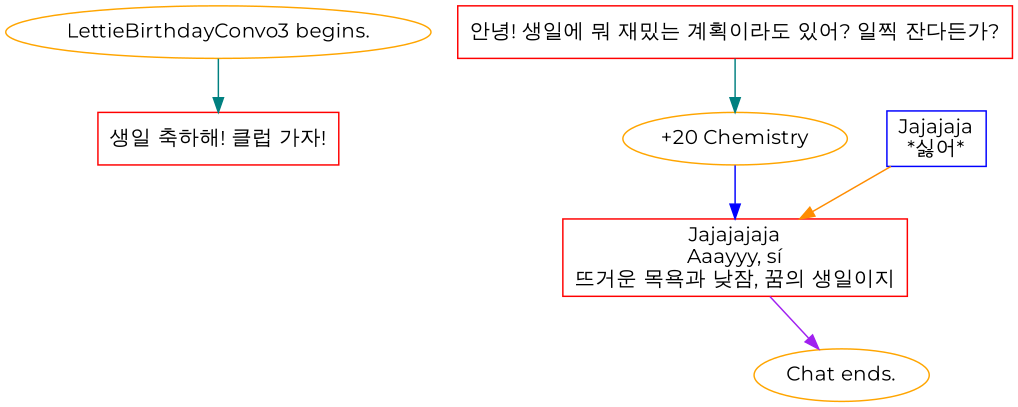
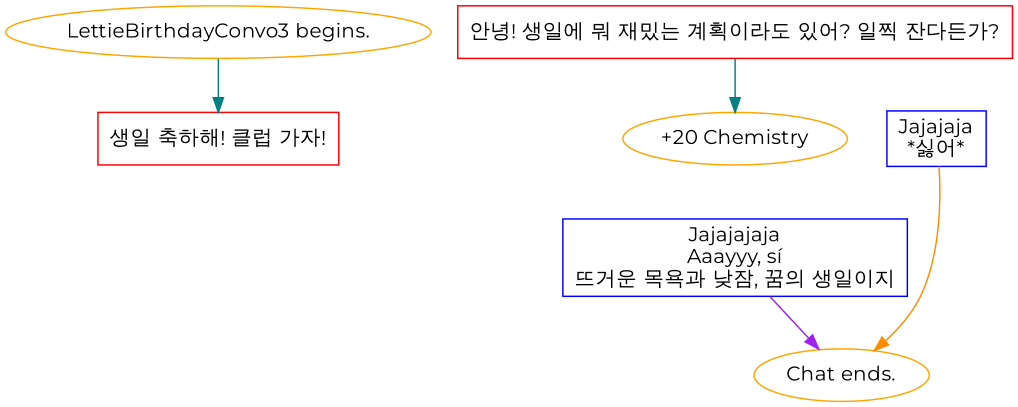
(735, 185) -> none
(852, 189) -> (933, 261)
(735, 258) -> (735, 258)
